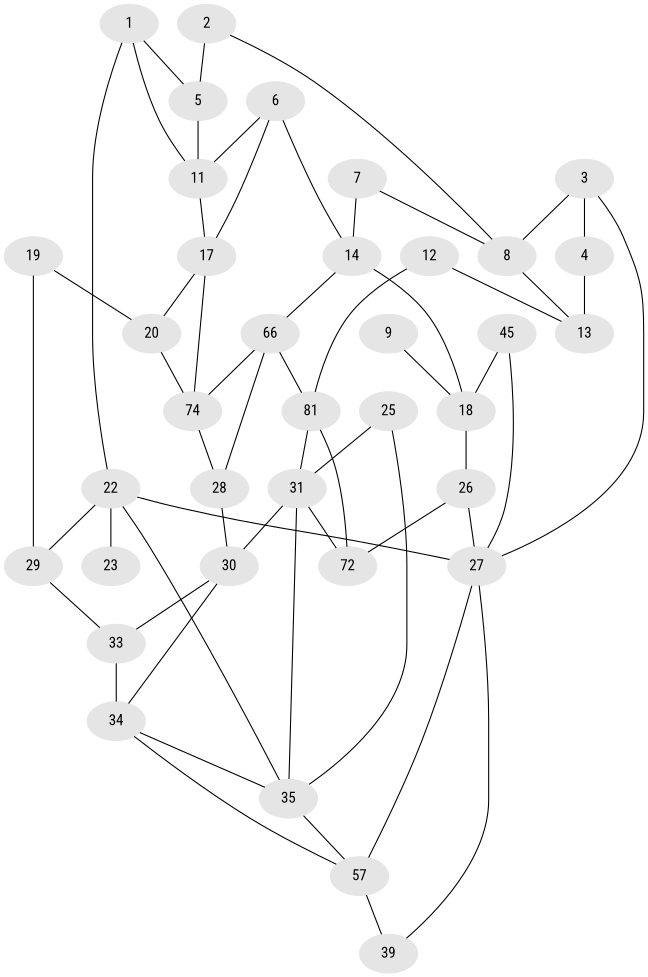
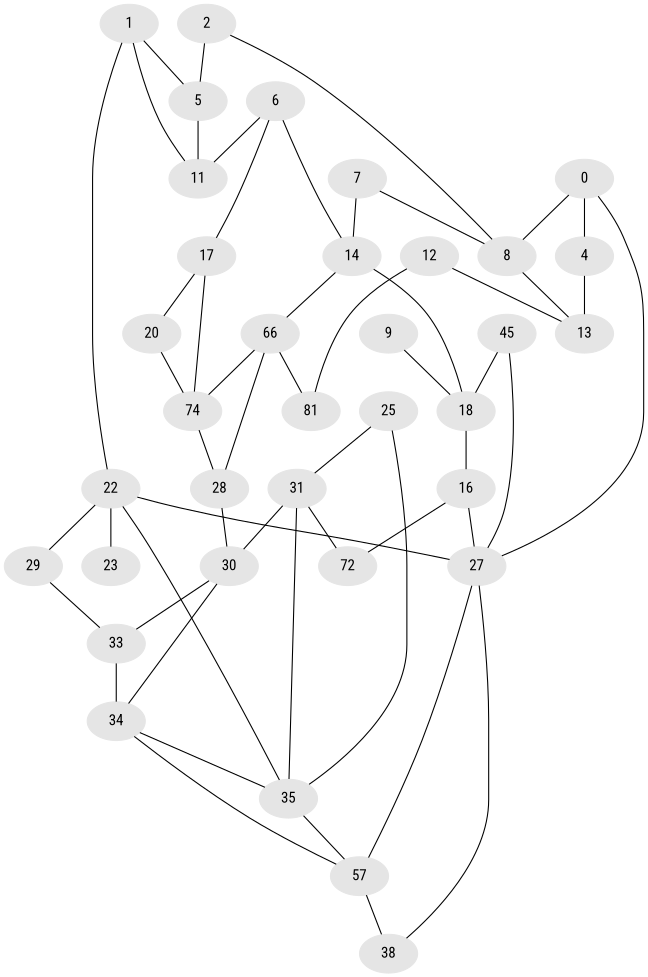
(584, 179) -> (584, 179)
(202, 218) -> none
(33, 256) -> none
(304, 450) -> none
(340, 487) -> none
(466, 489) -> (466, 489)
(389, 954) -> (389, 954)
